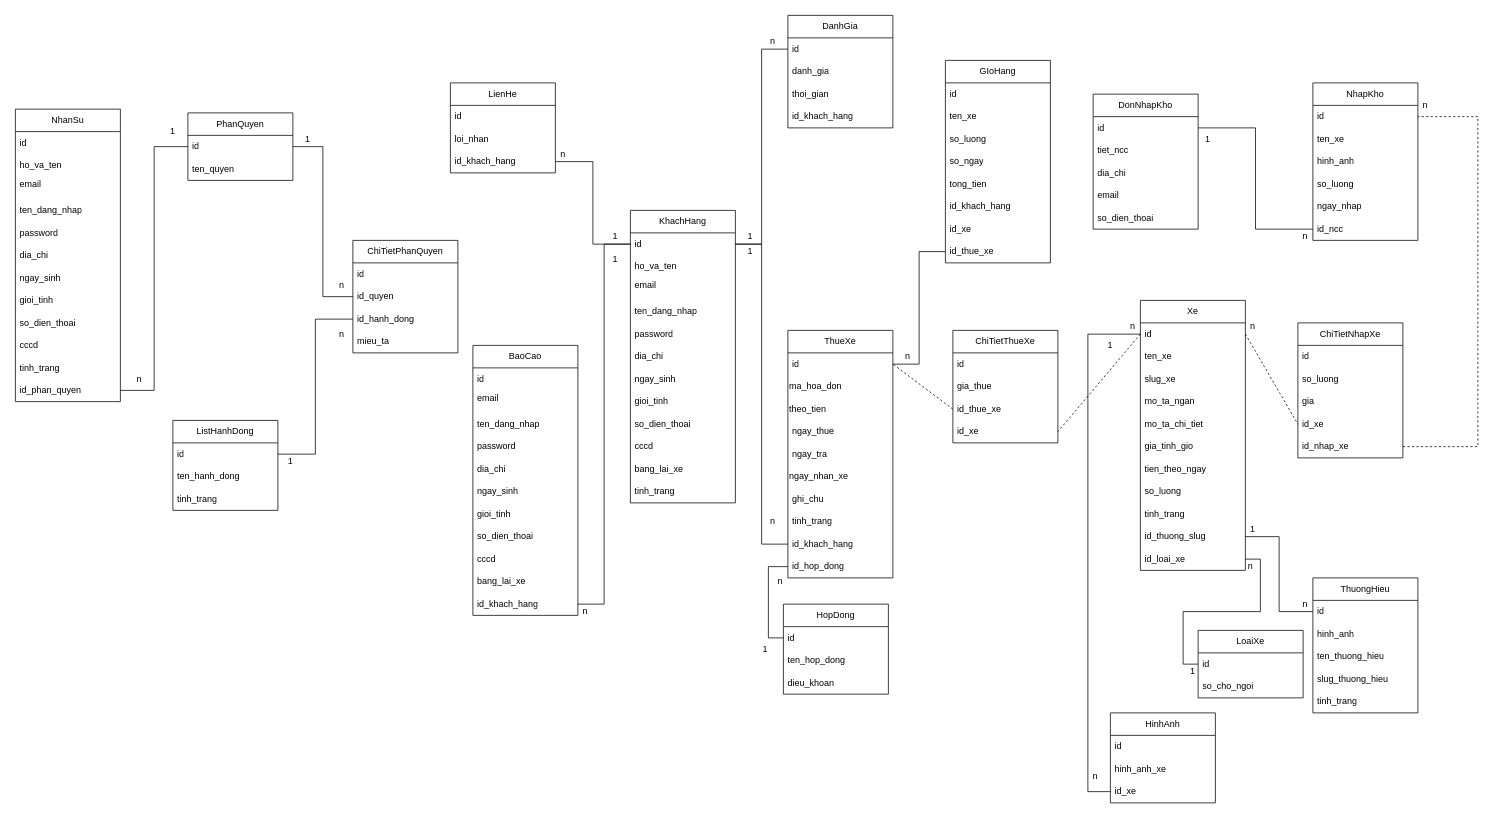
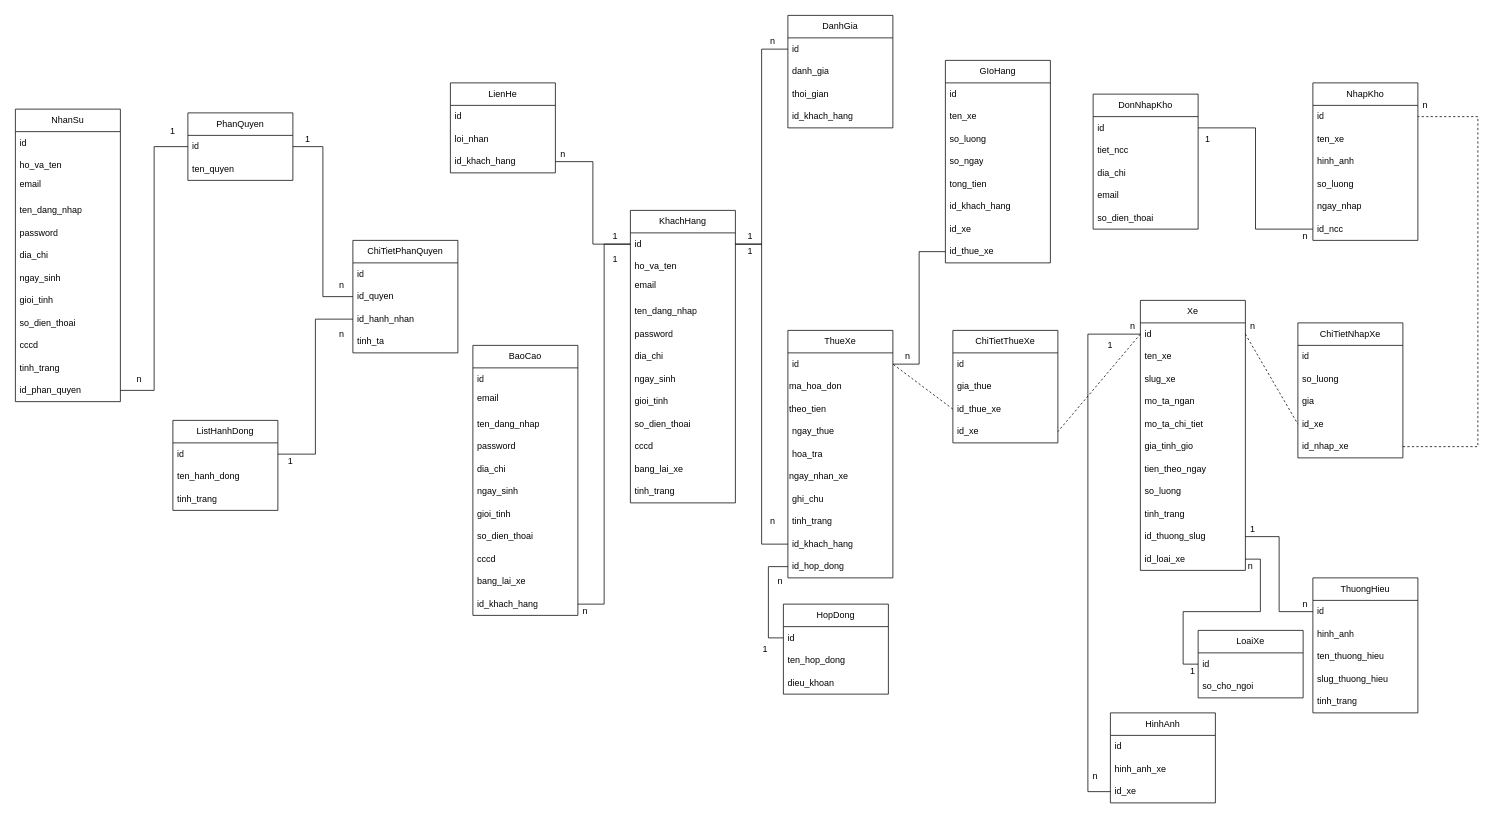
(386, 319) -> (386, 319)
(374, 342) -> (374, 342)
(813, 454) -> (810, 454)
